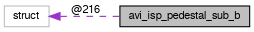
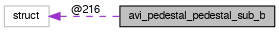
(185, 16) -> (197, 16)
